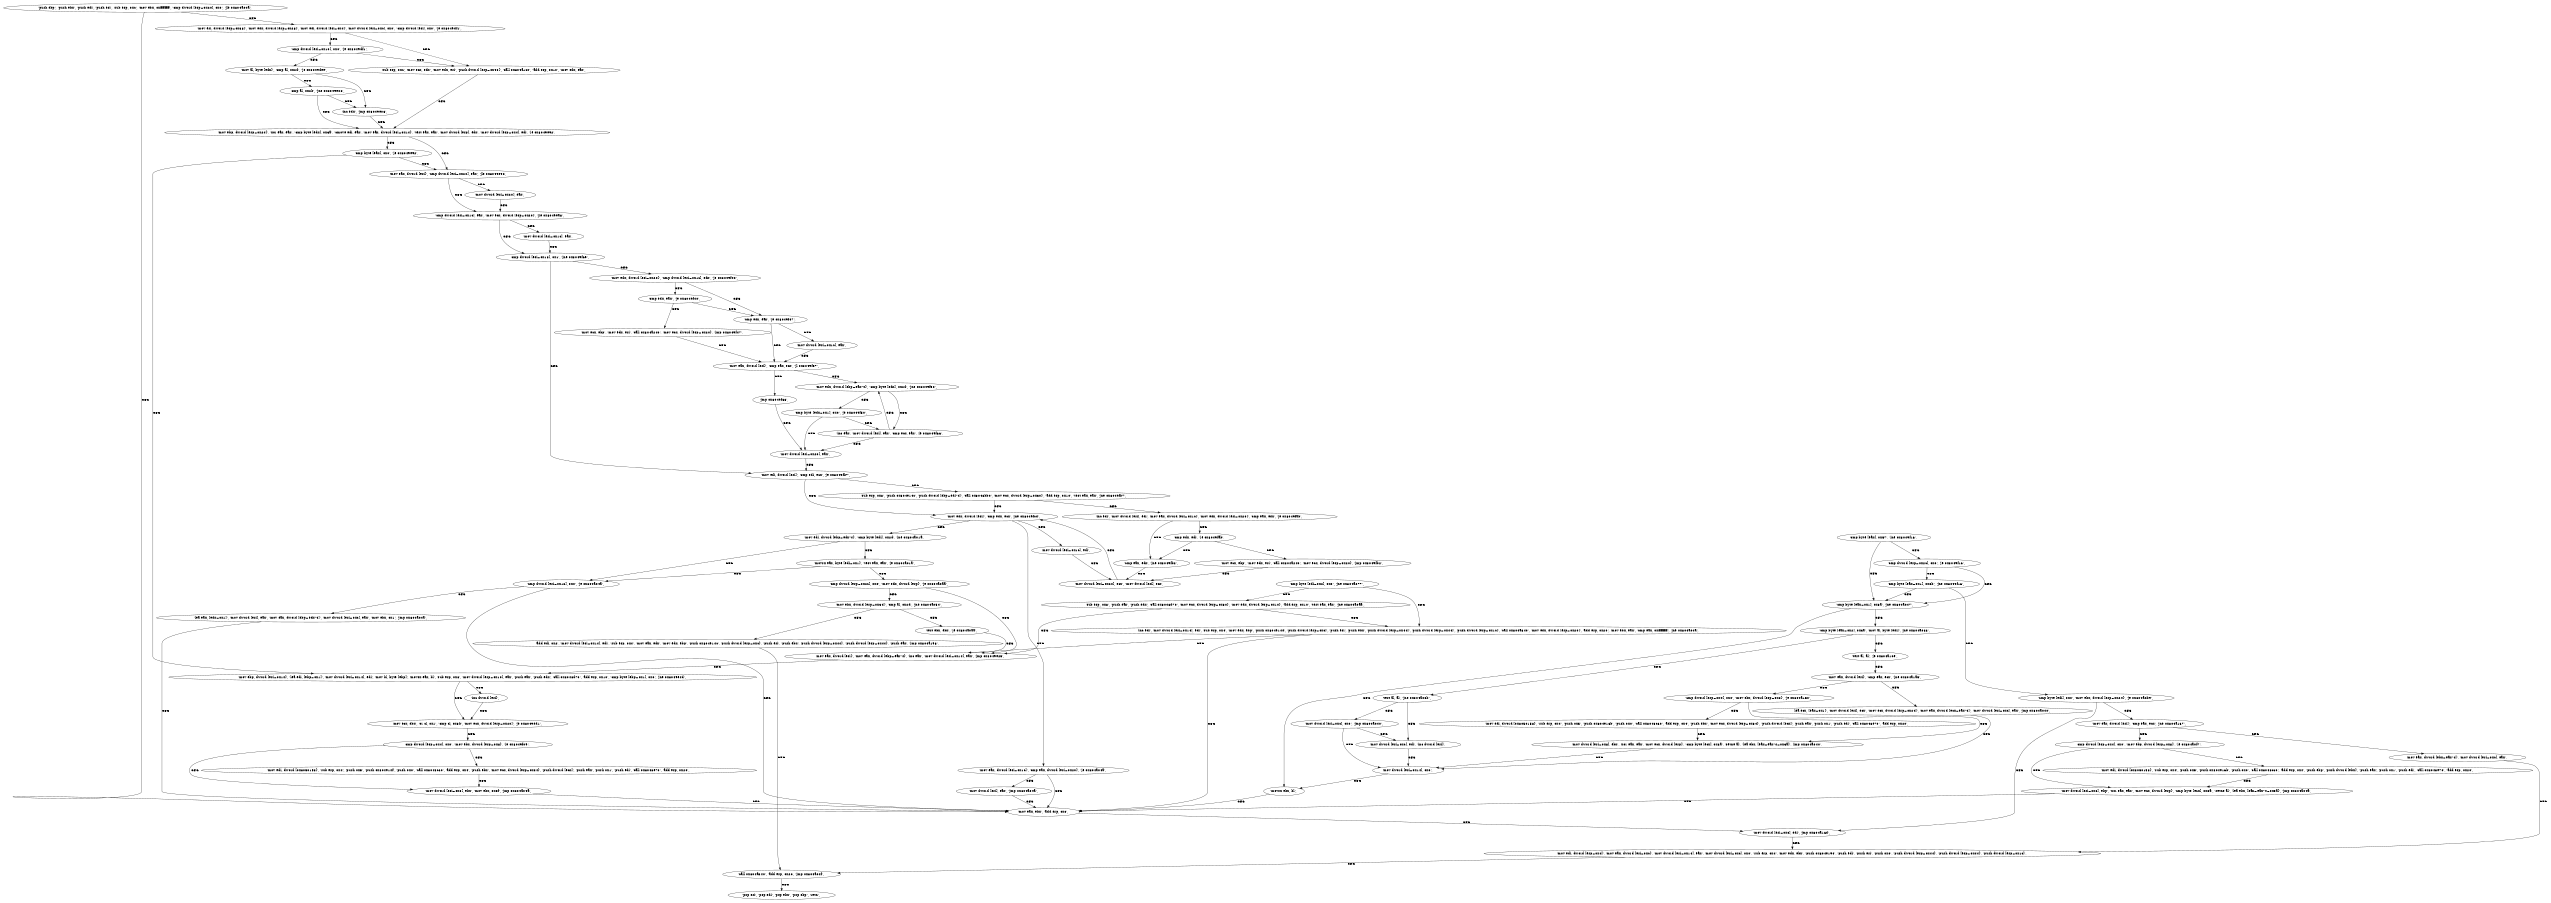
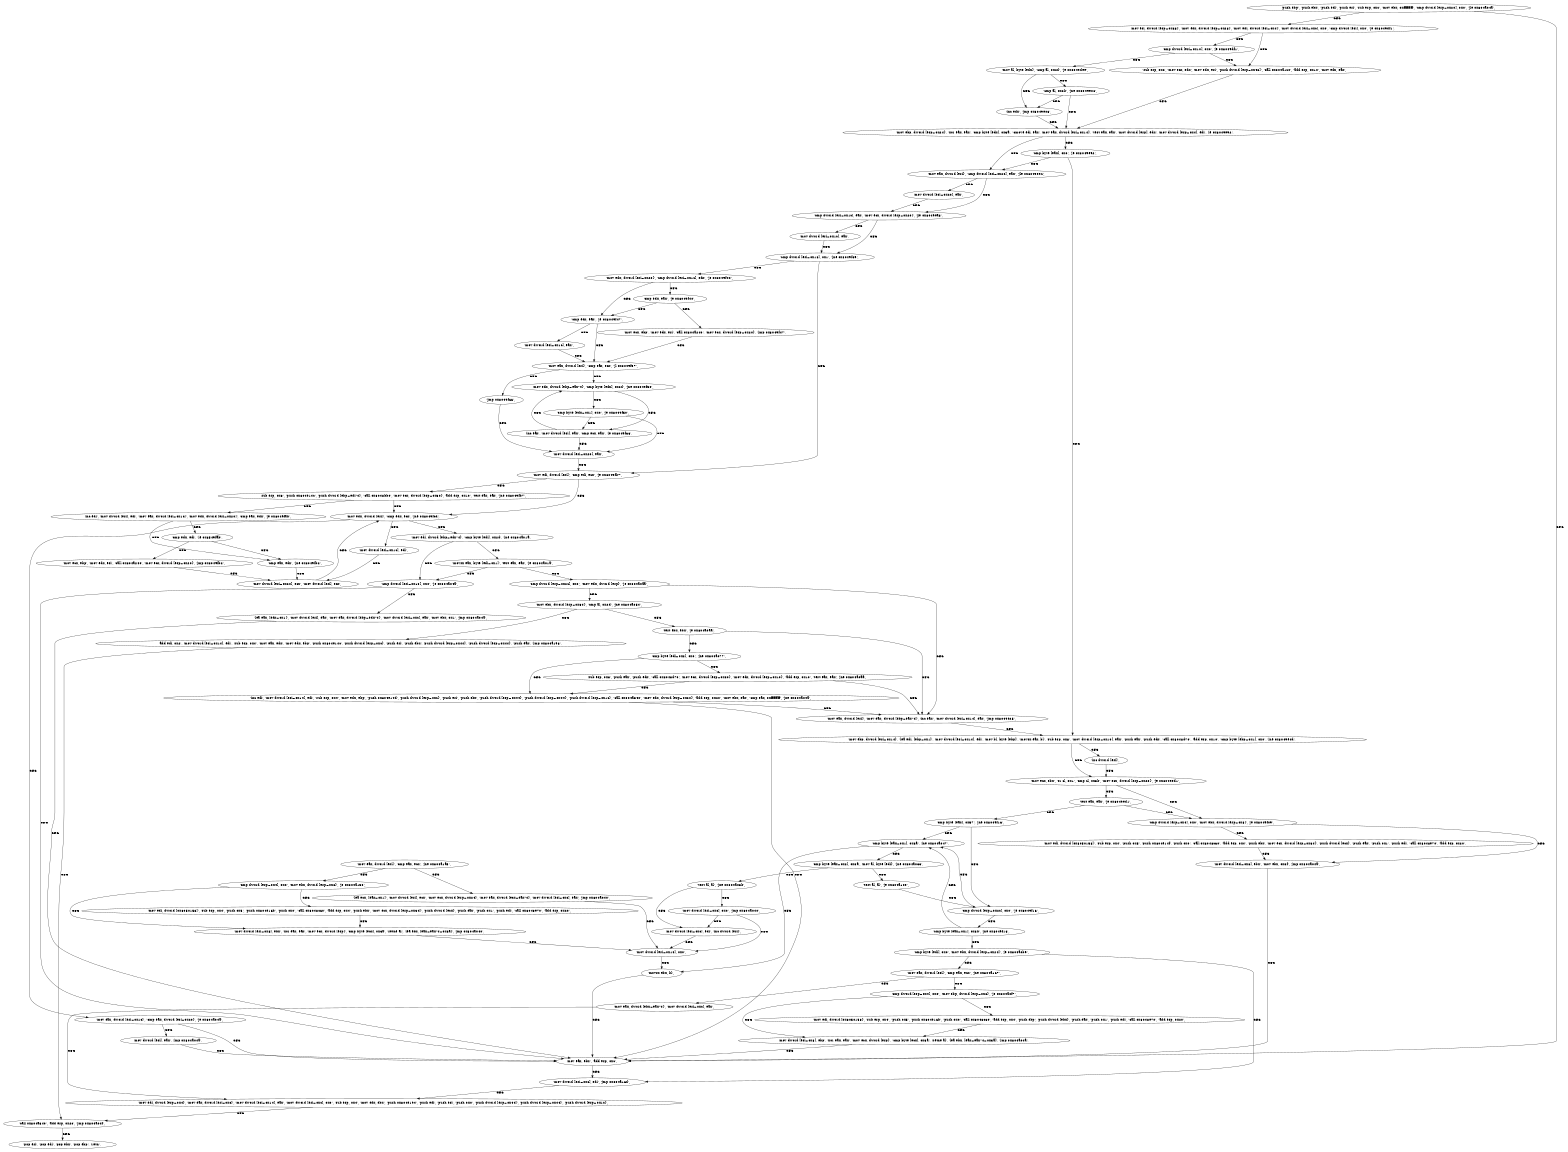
(1200, 538) -> (197, 538)
none -> (689, 642)
(1875, 666) -> (936, 899)
none -> (1106, 802)
